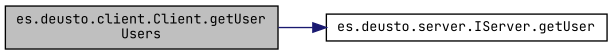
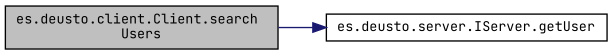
(142, 28) -> (142, 28)
